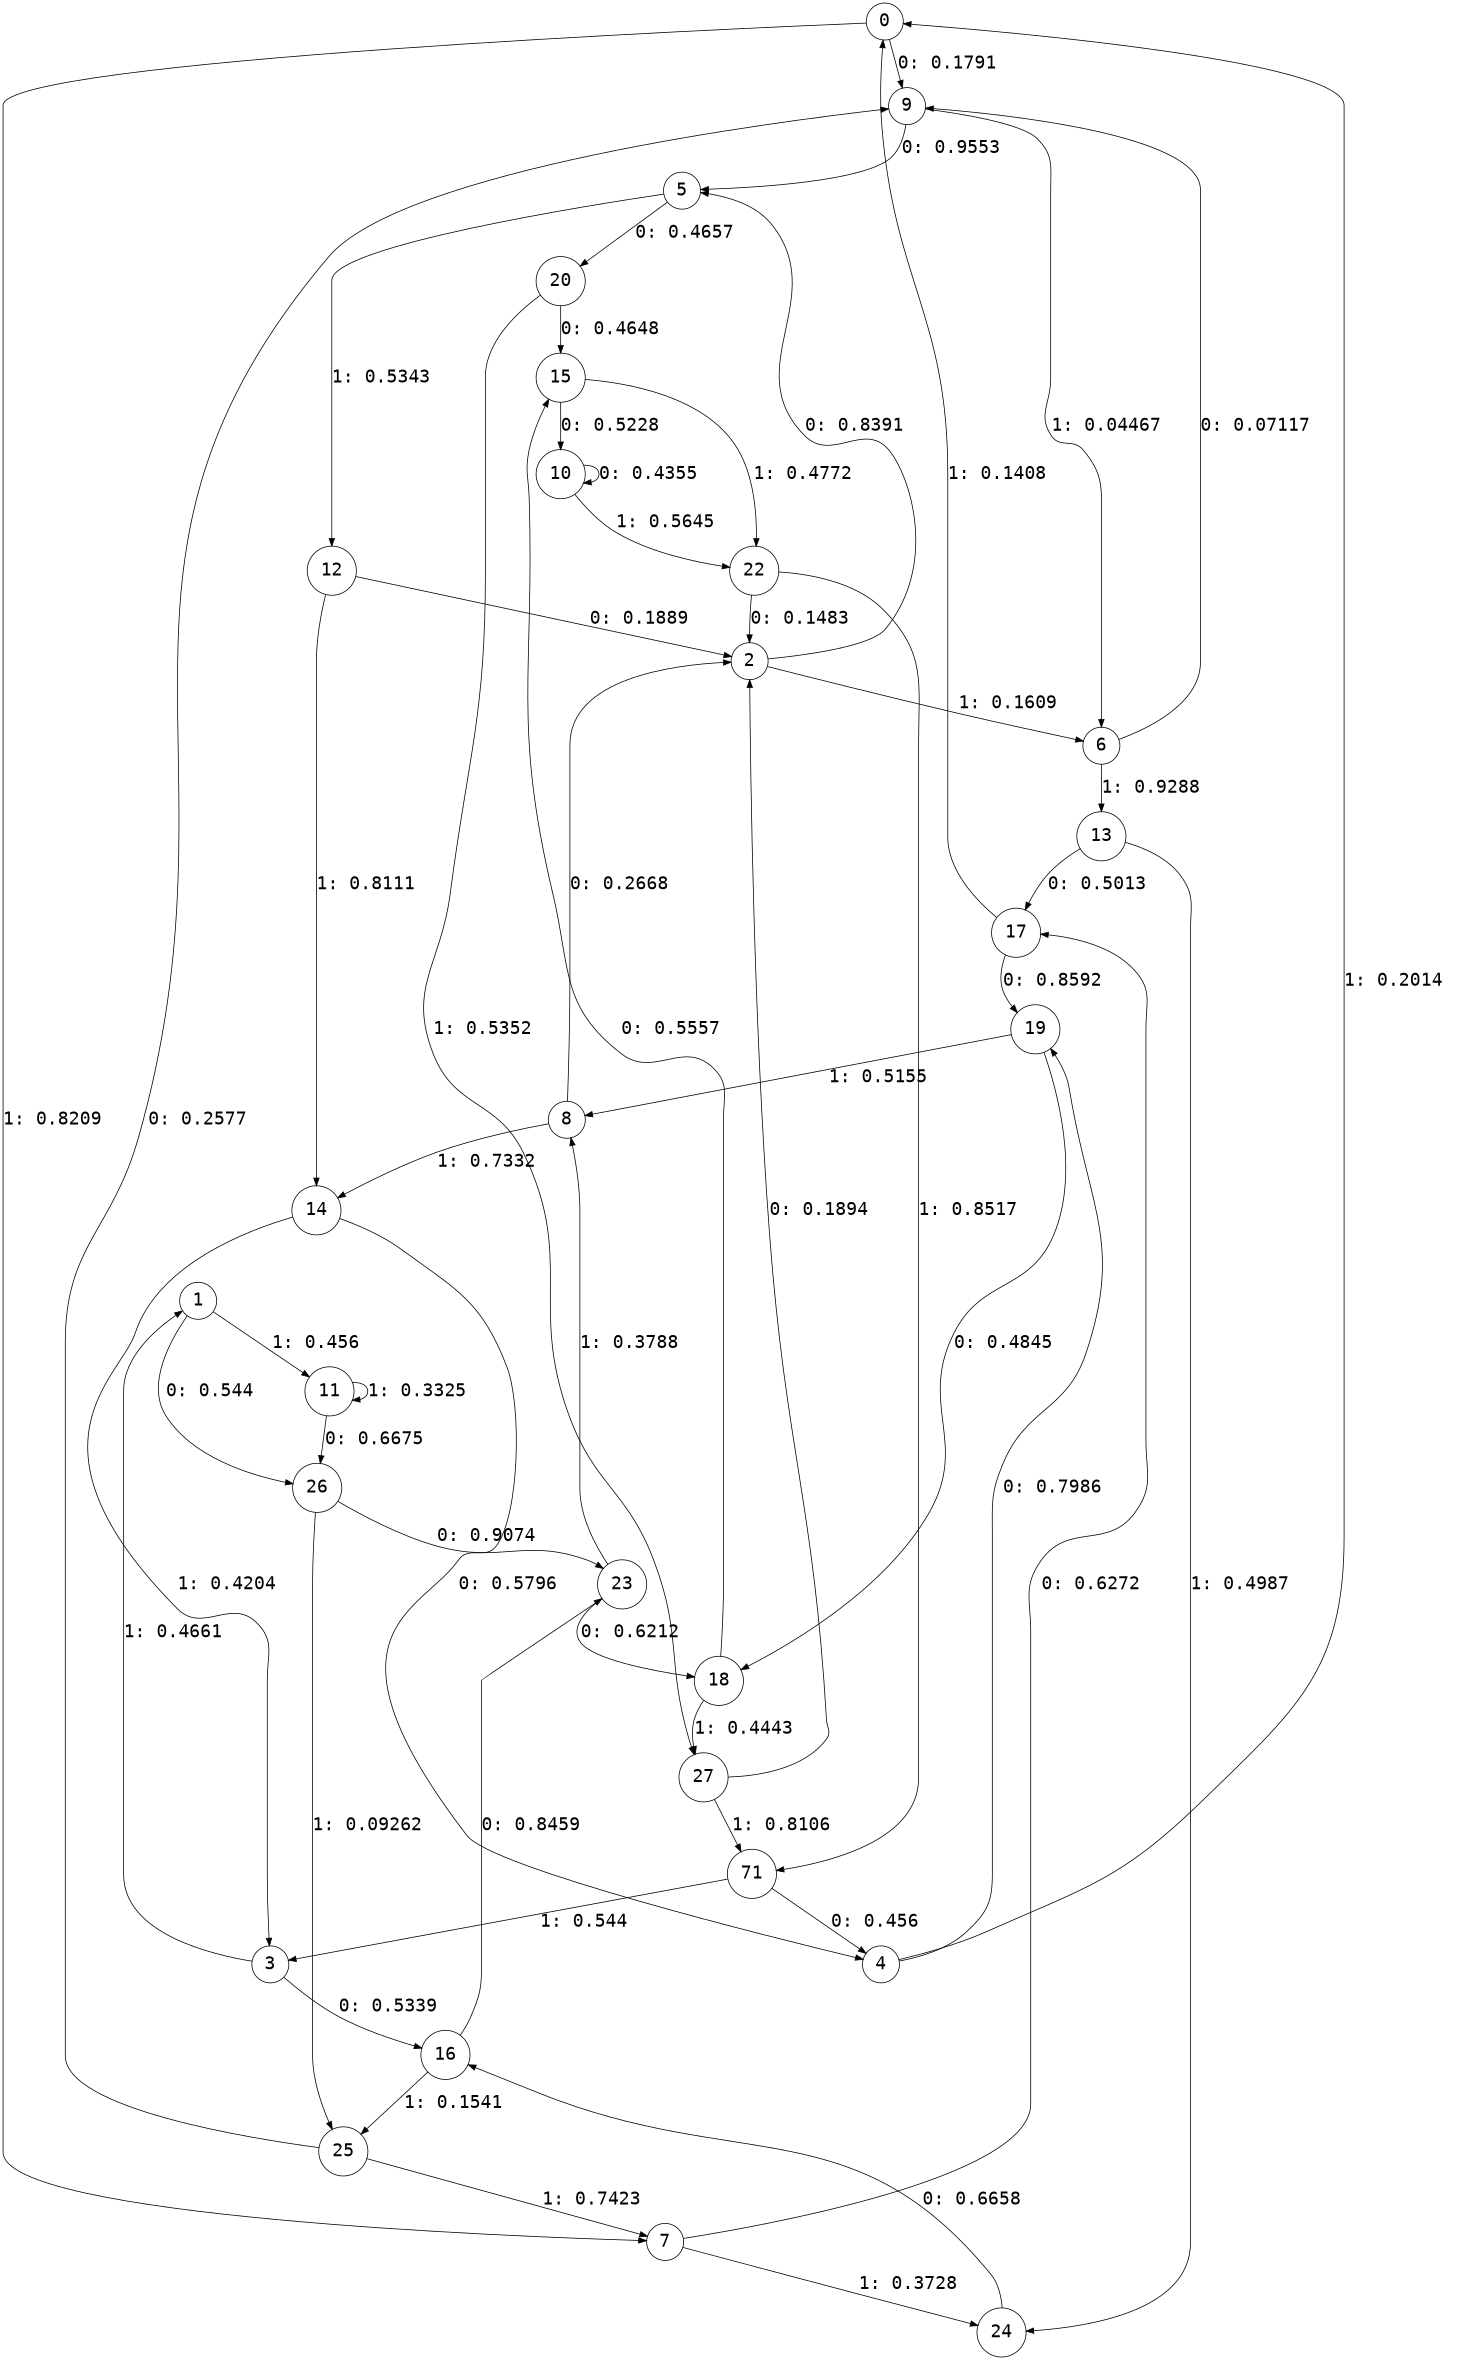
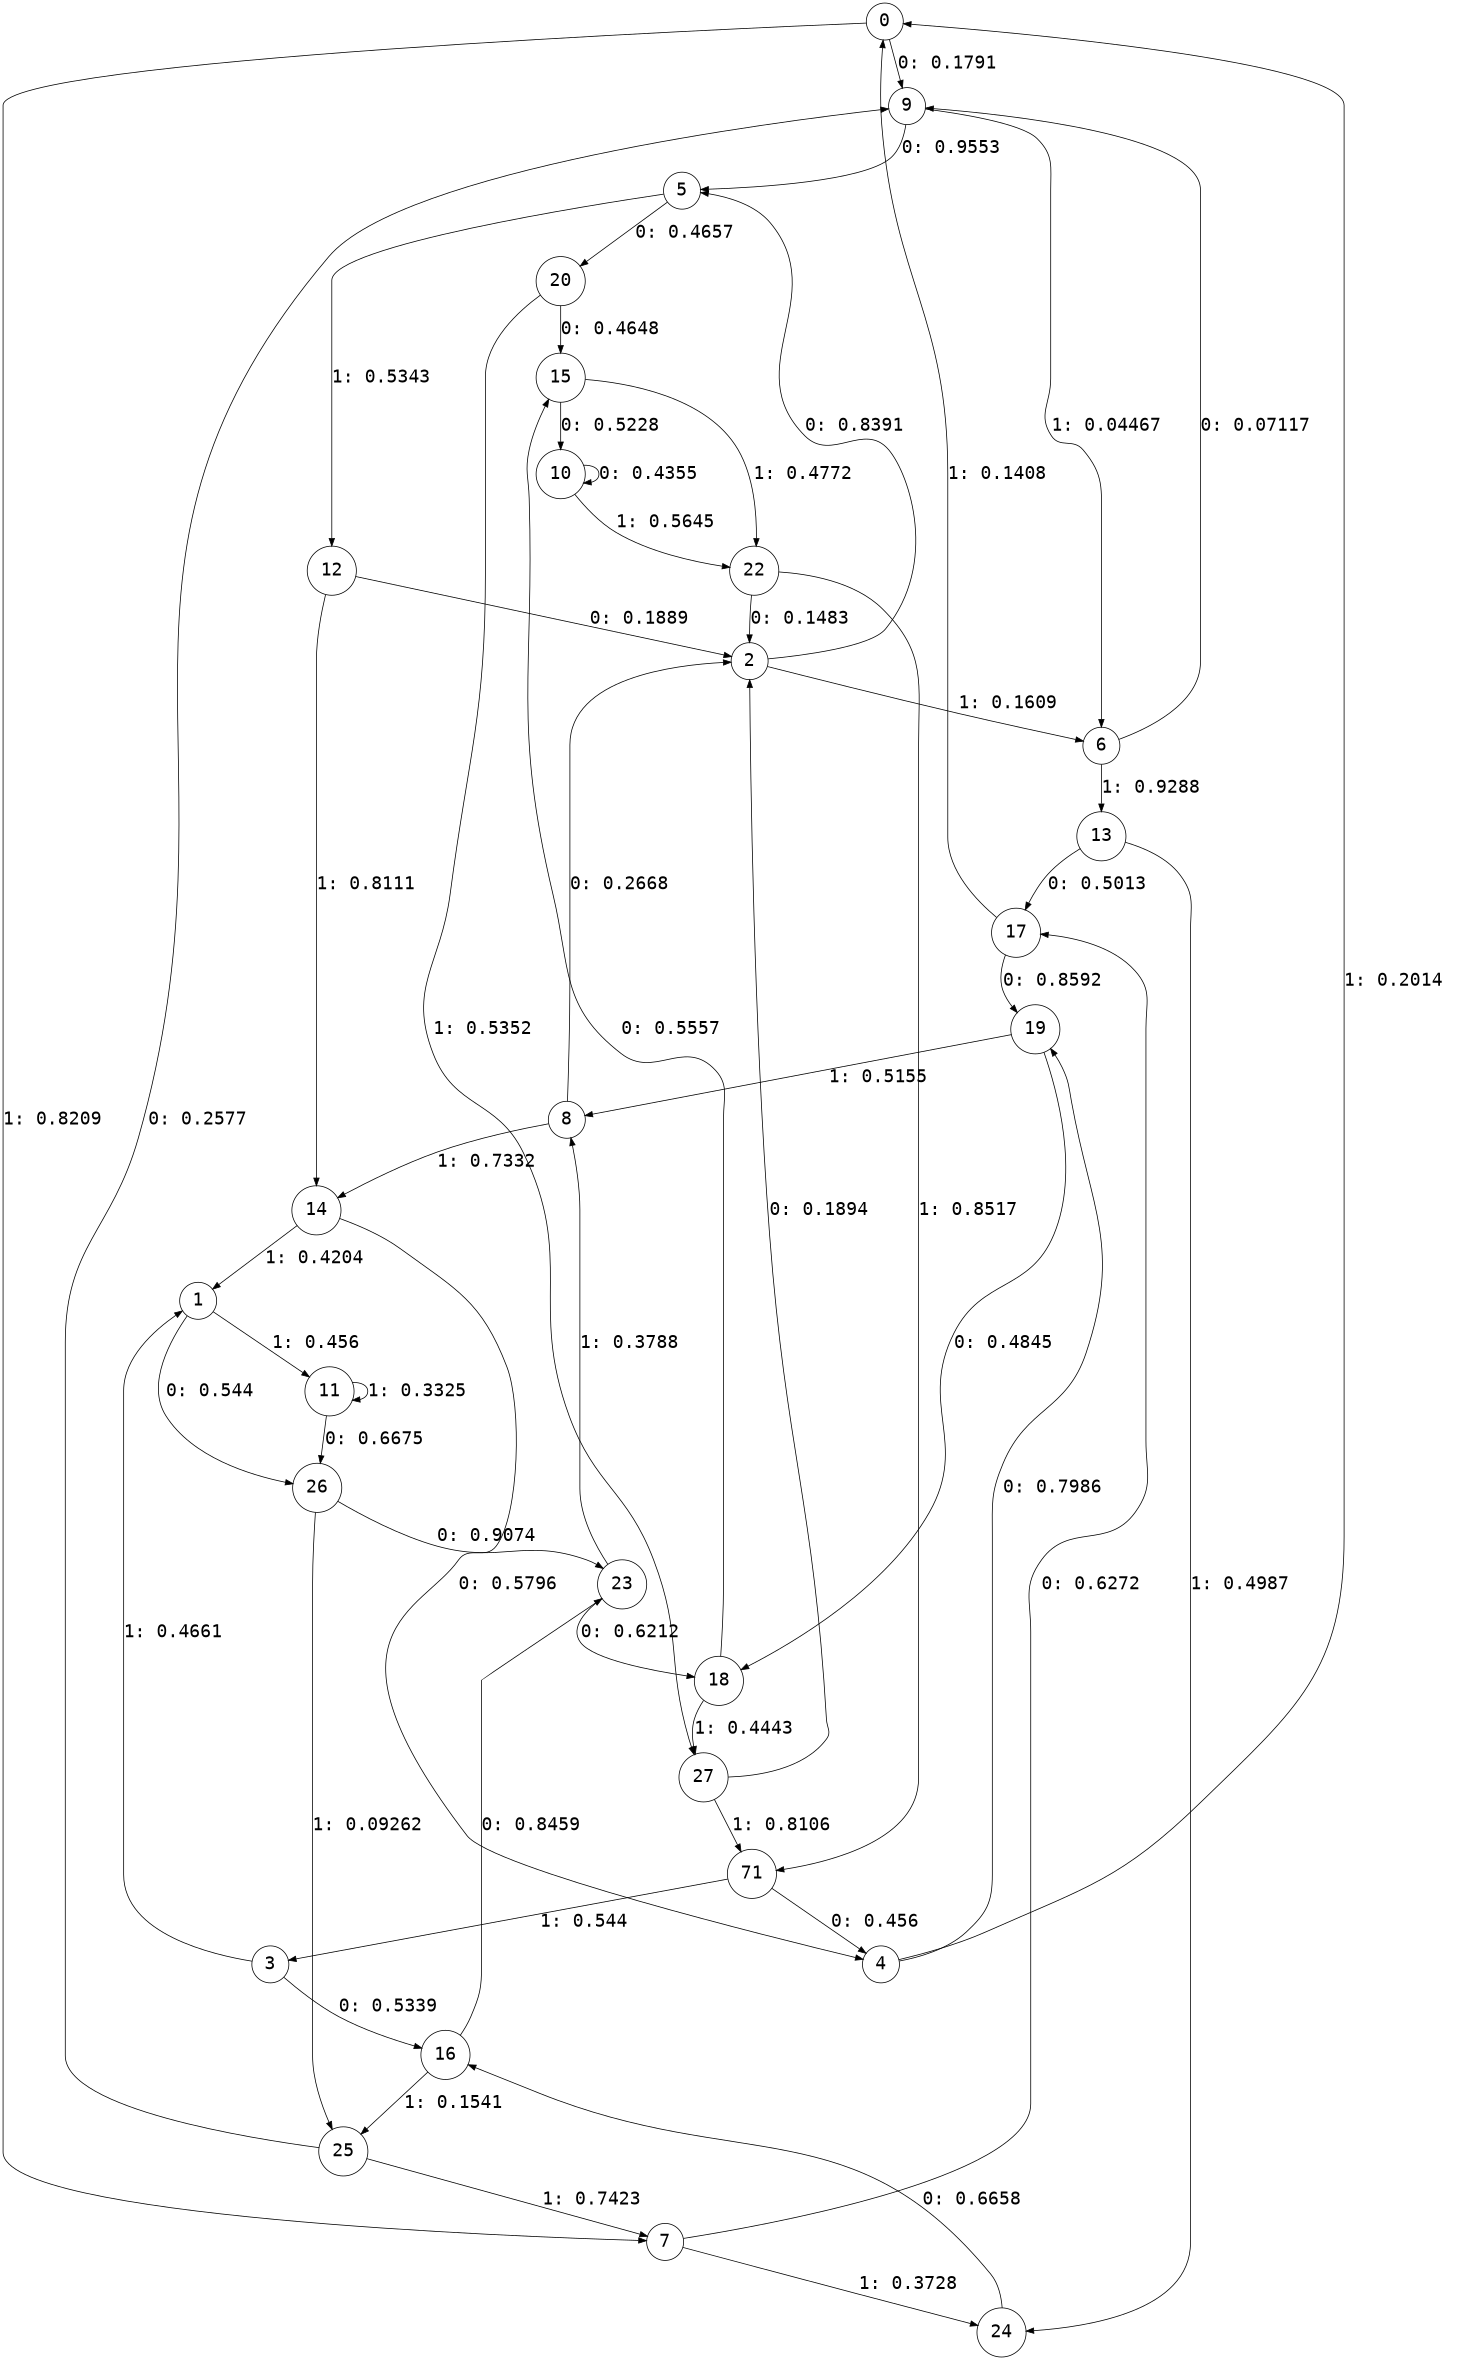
(140, 1566) -> (258, 1255)
